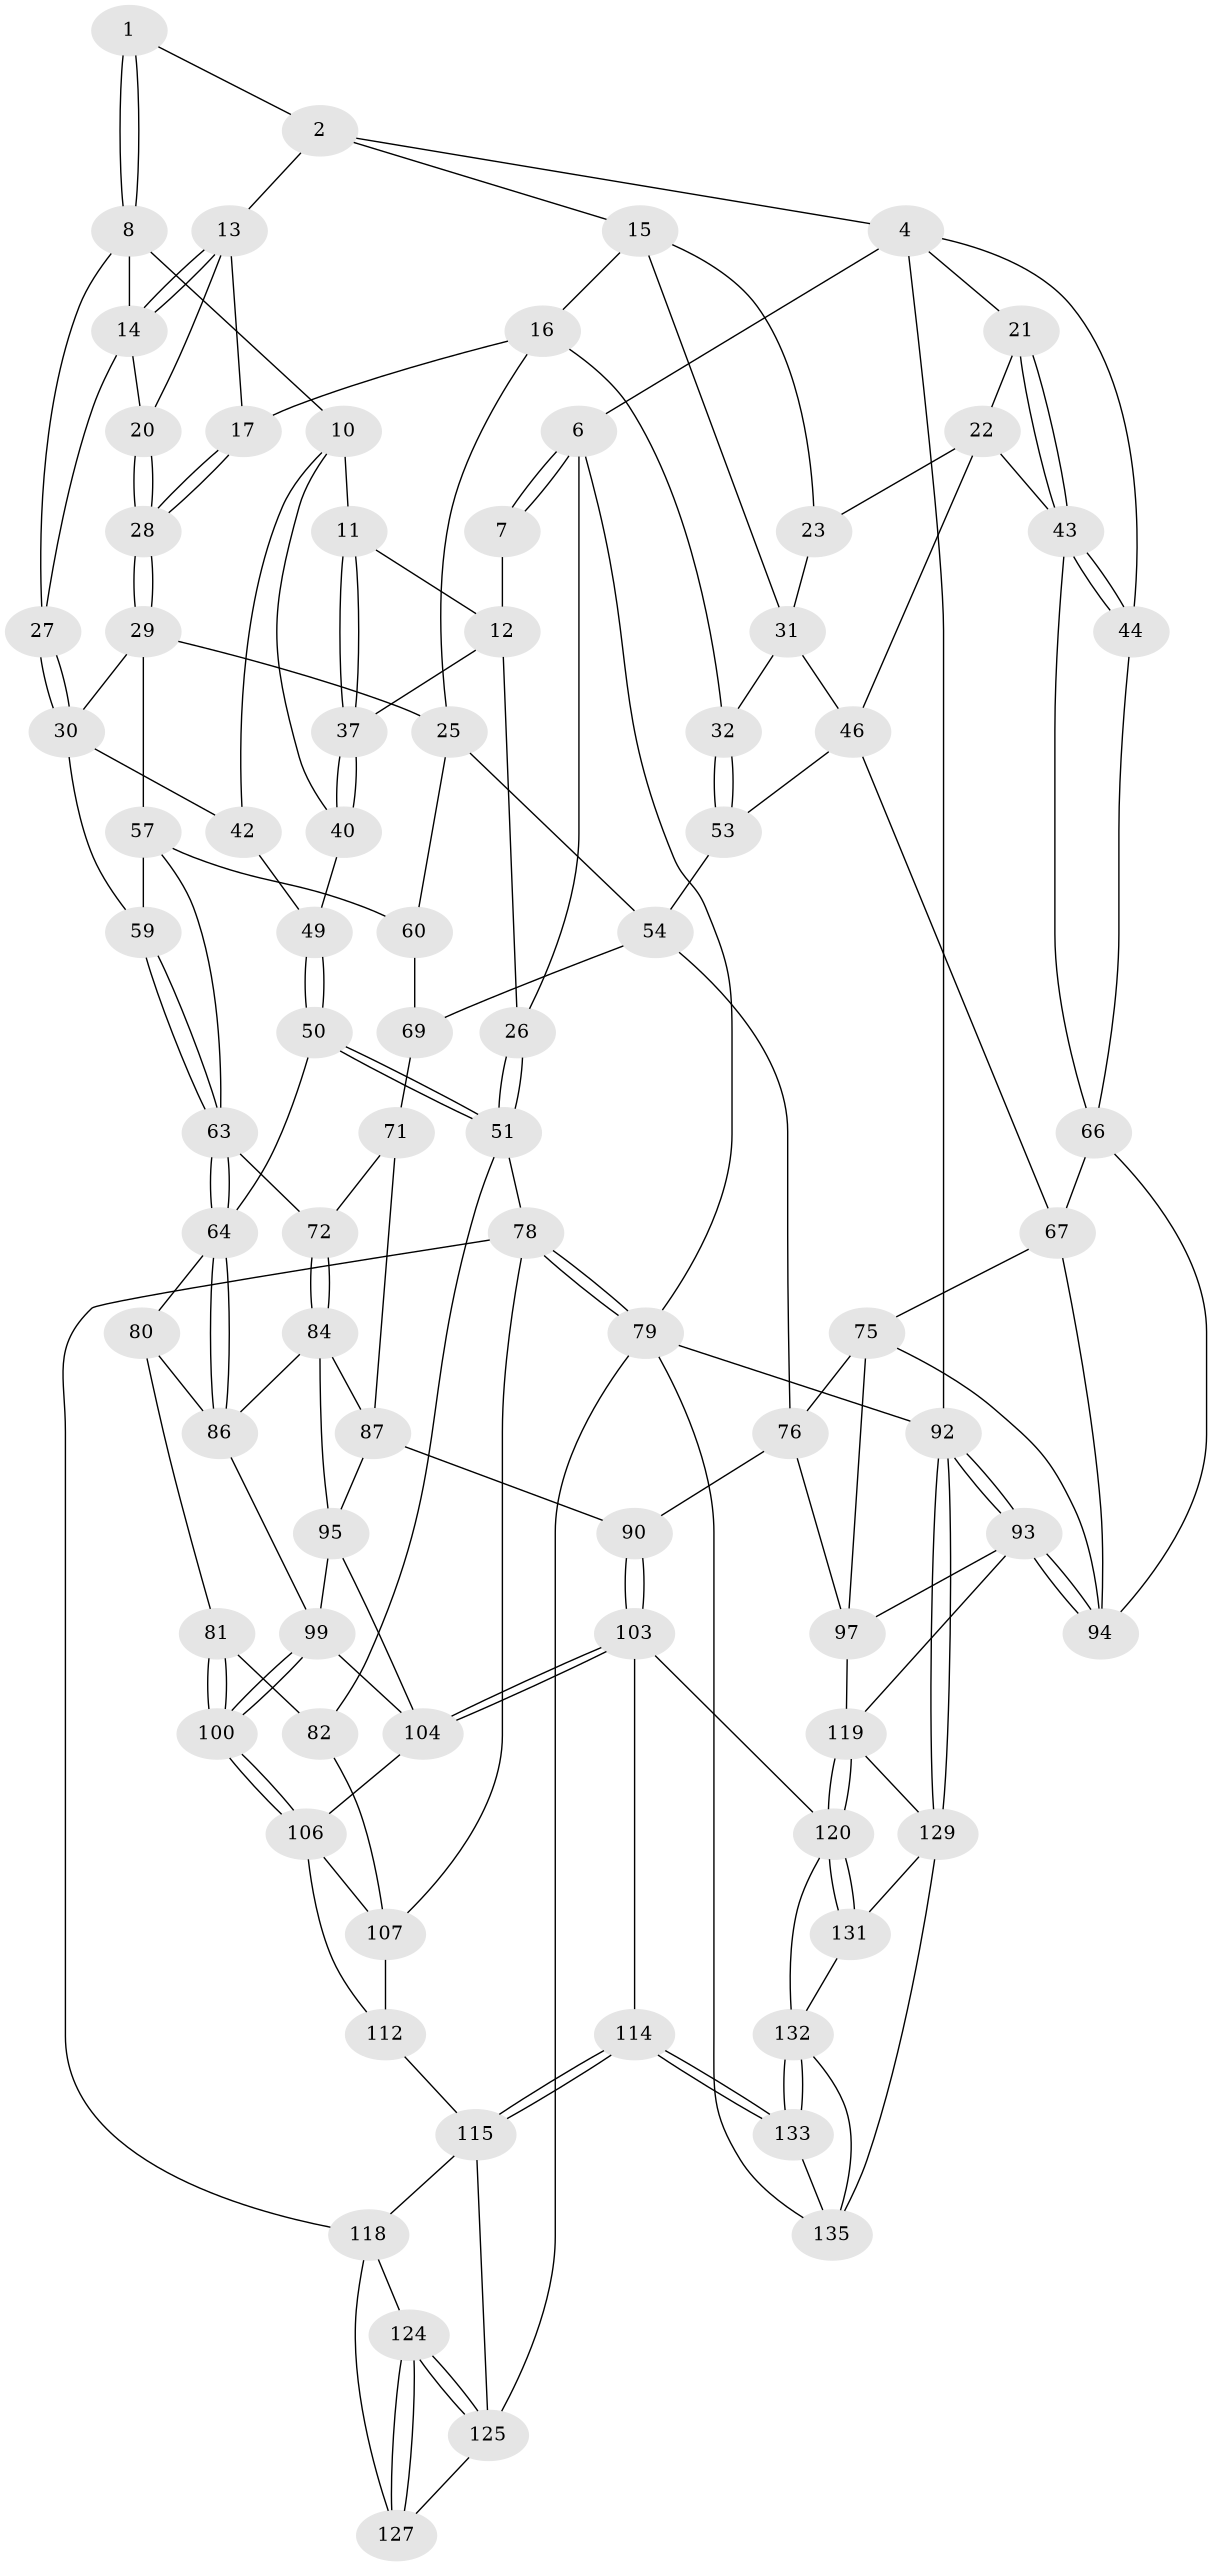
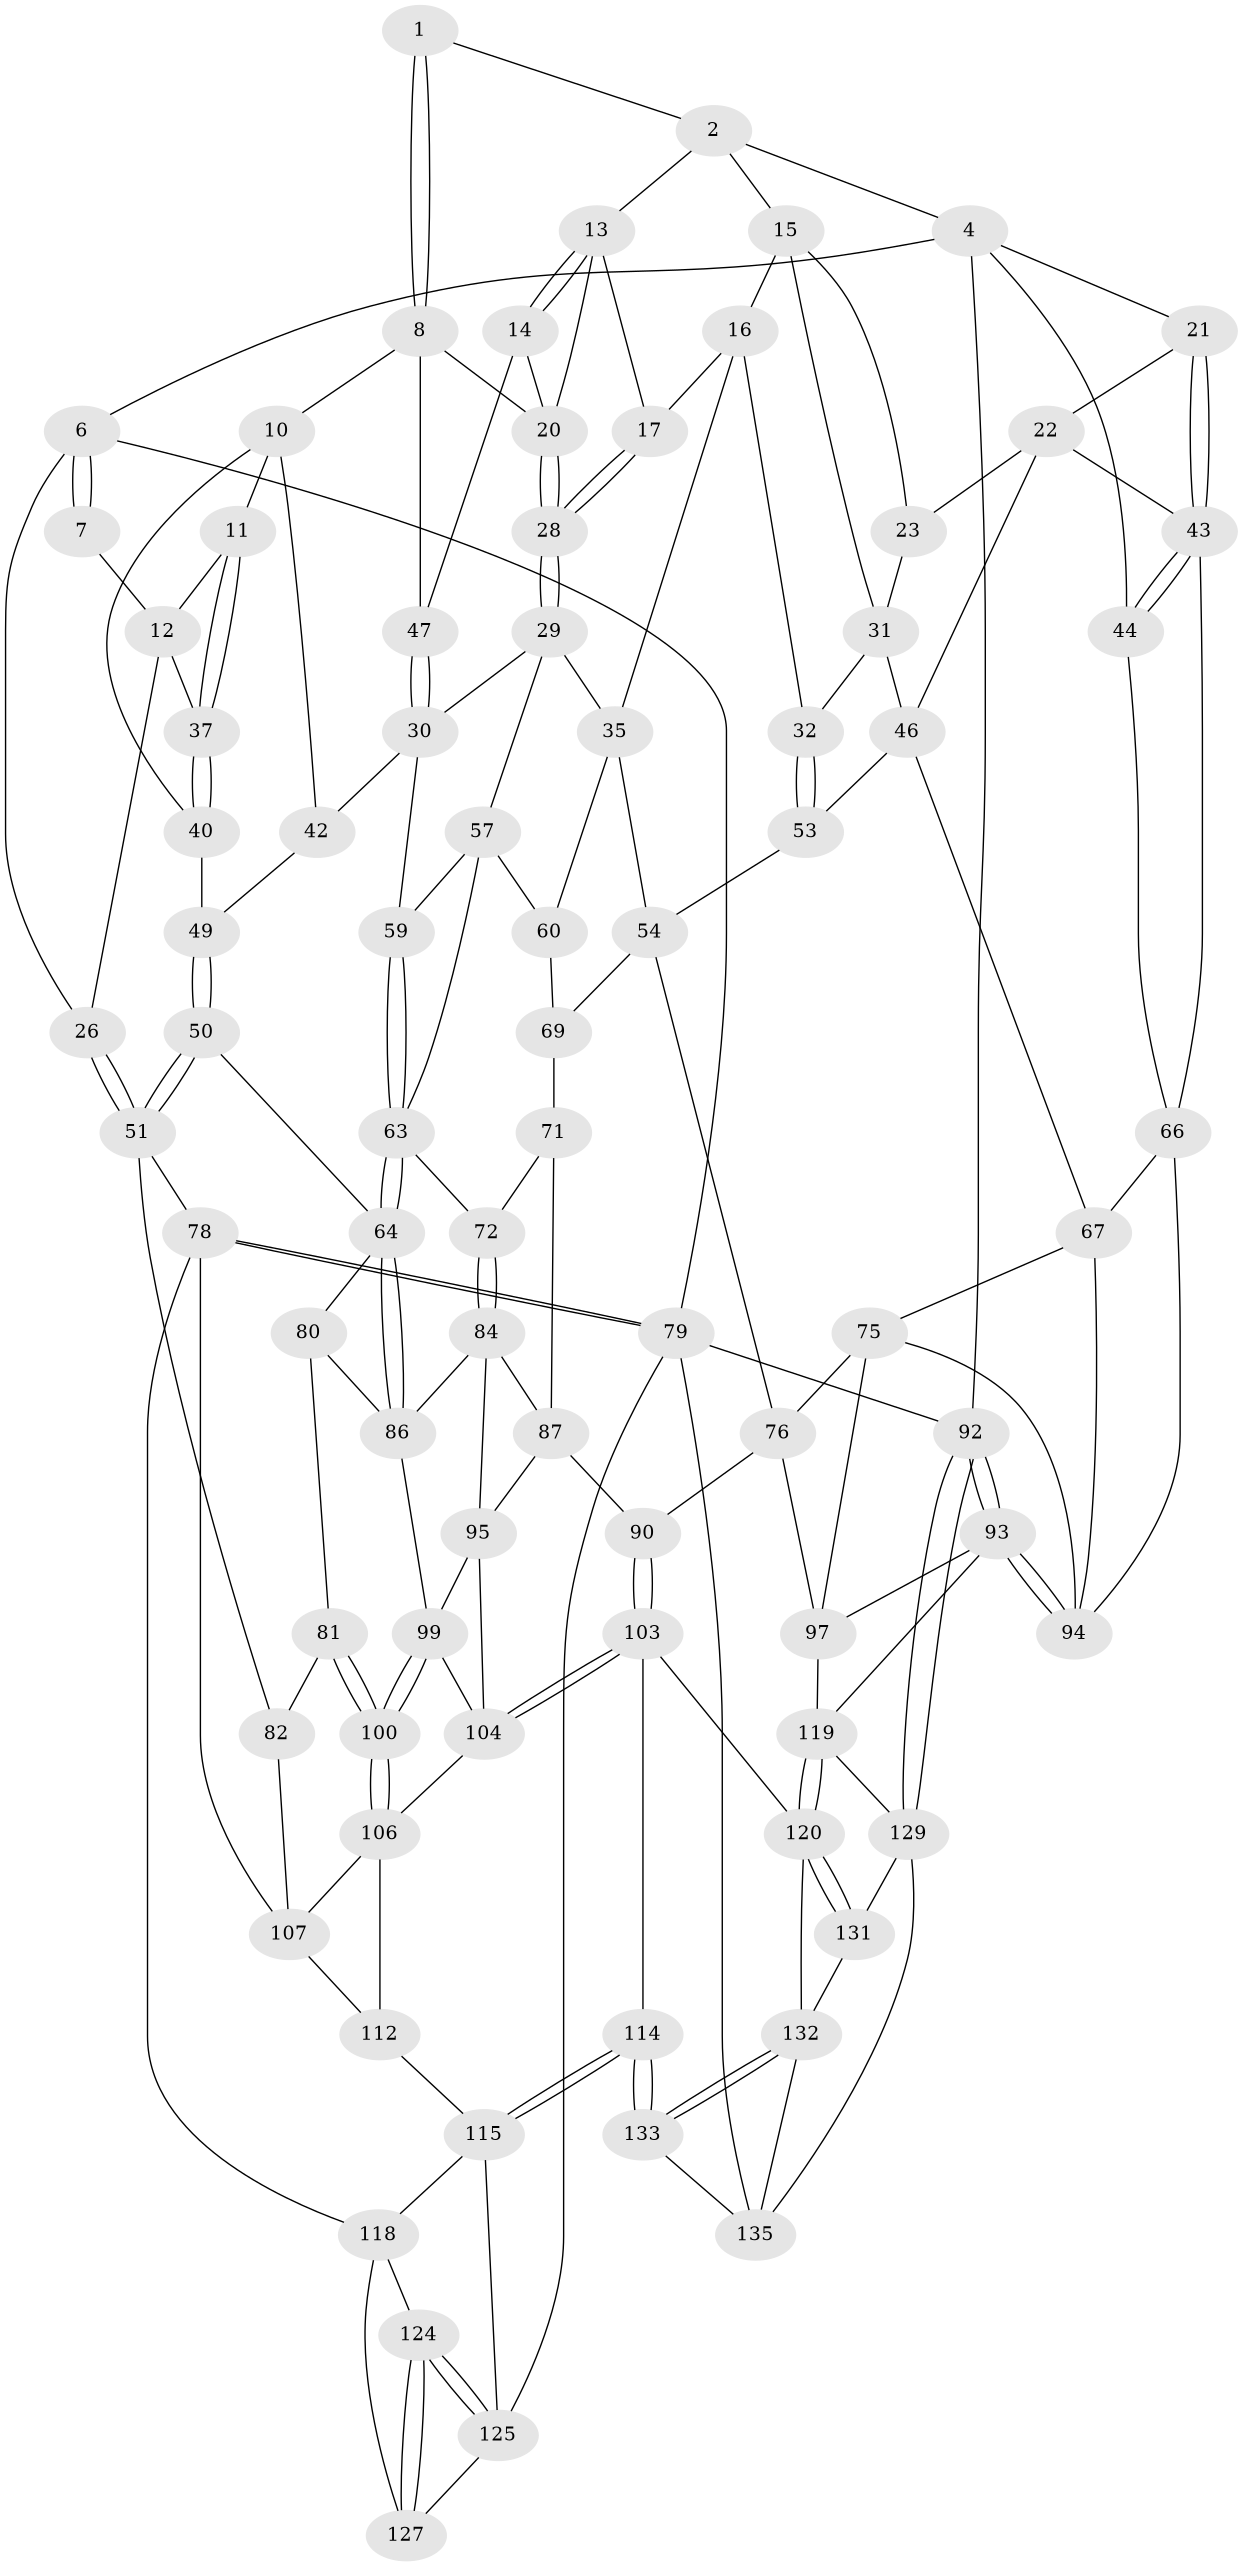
(129, 281) -> (485, 381)
(43, 632) -> (420, 632)
(450, 732) -> (615, 732)
